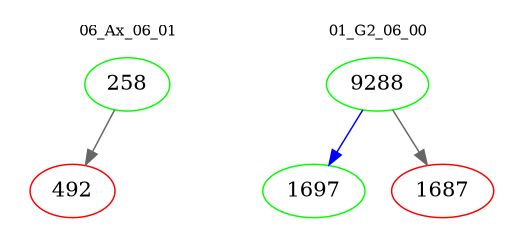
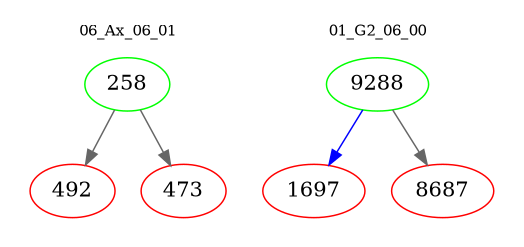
none -> (184, 191)
(314, 191) -> (314, 191)
(443, 191) -> (443, 191)
